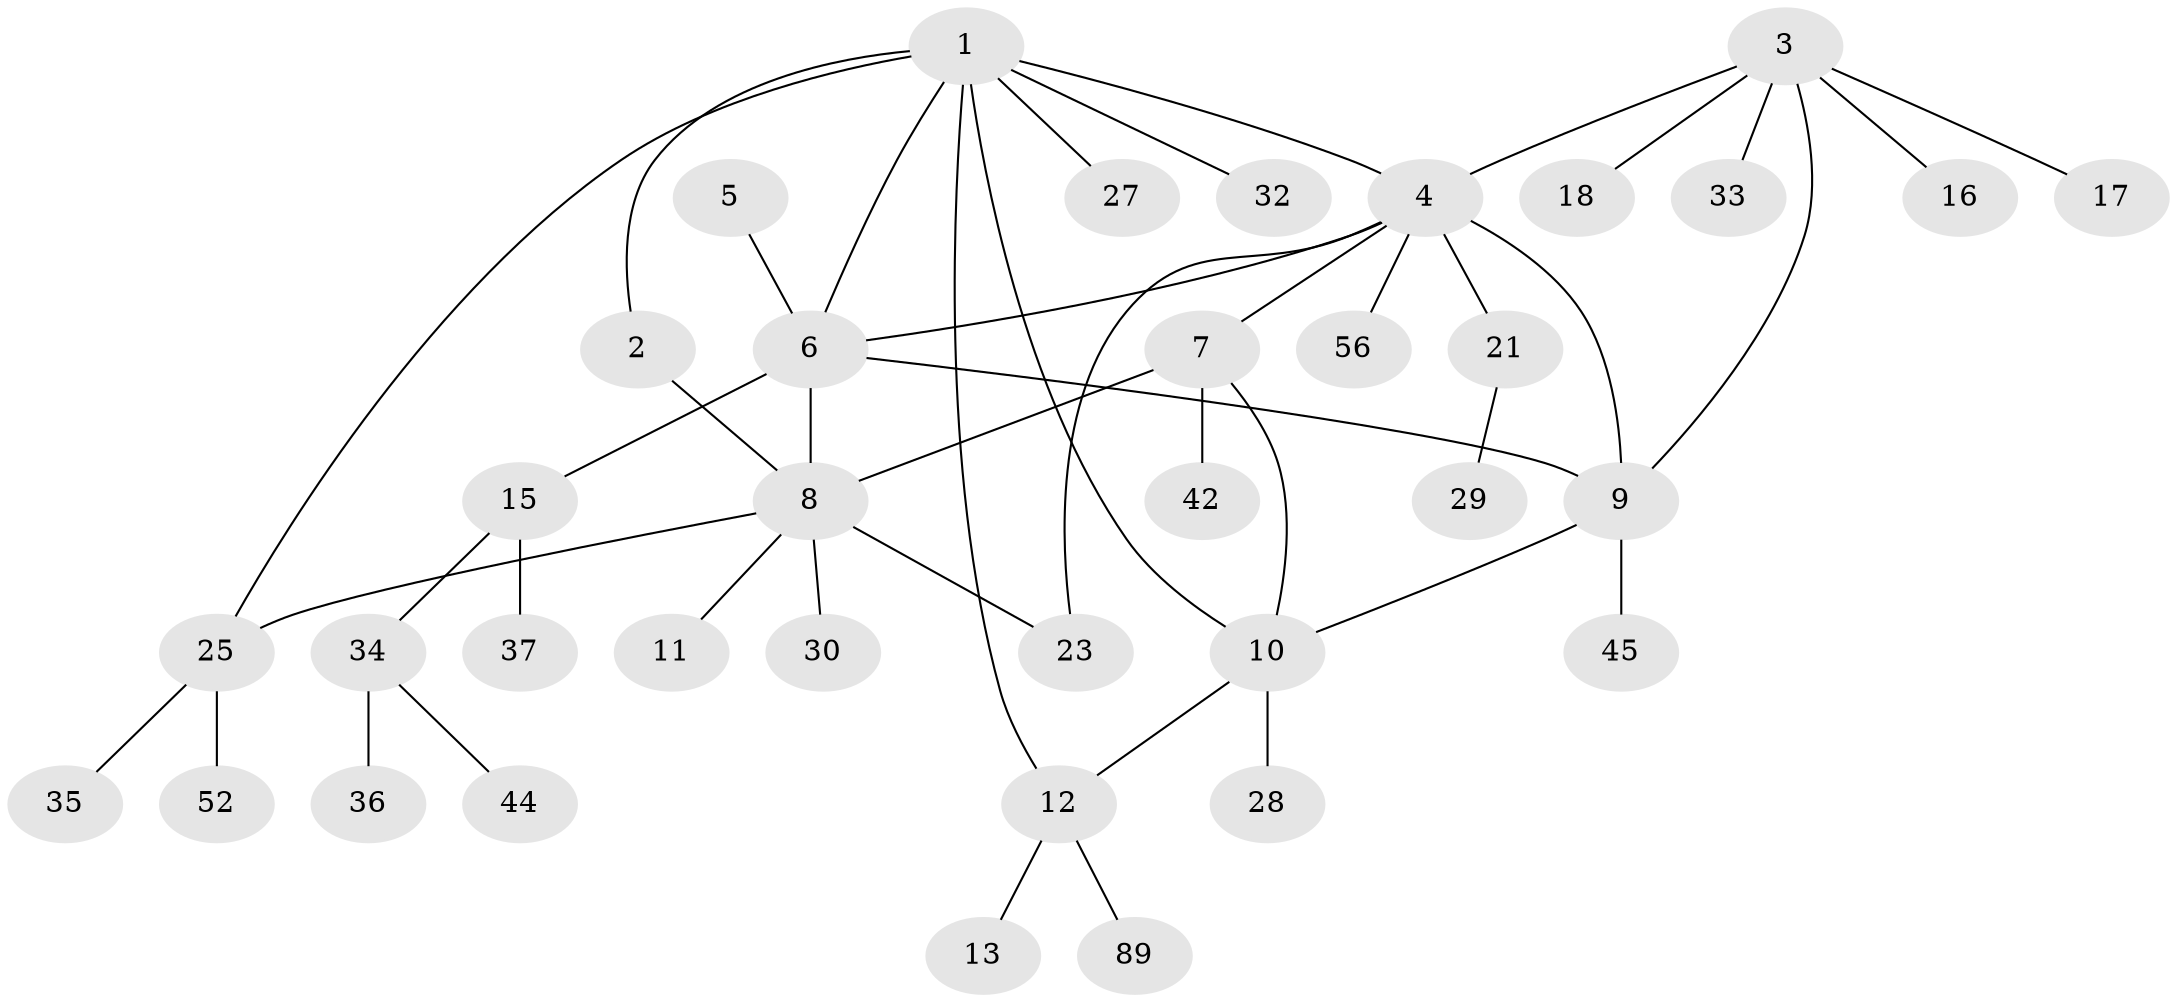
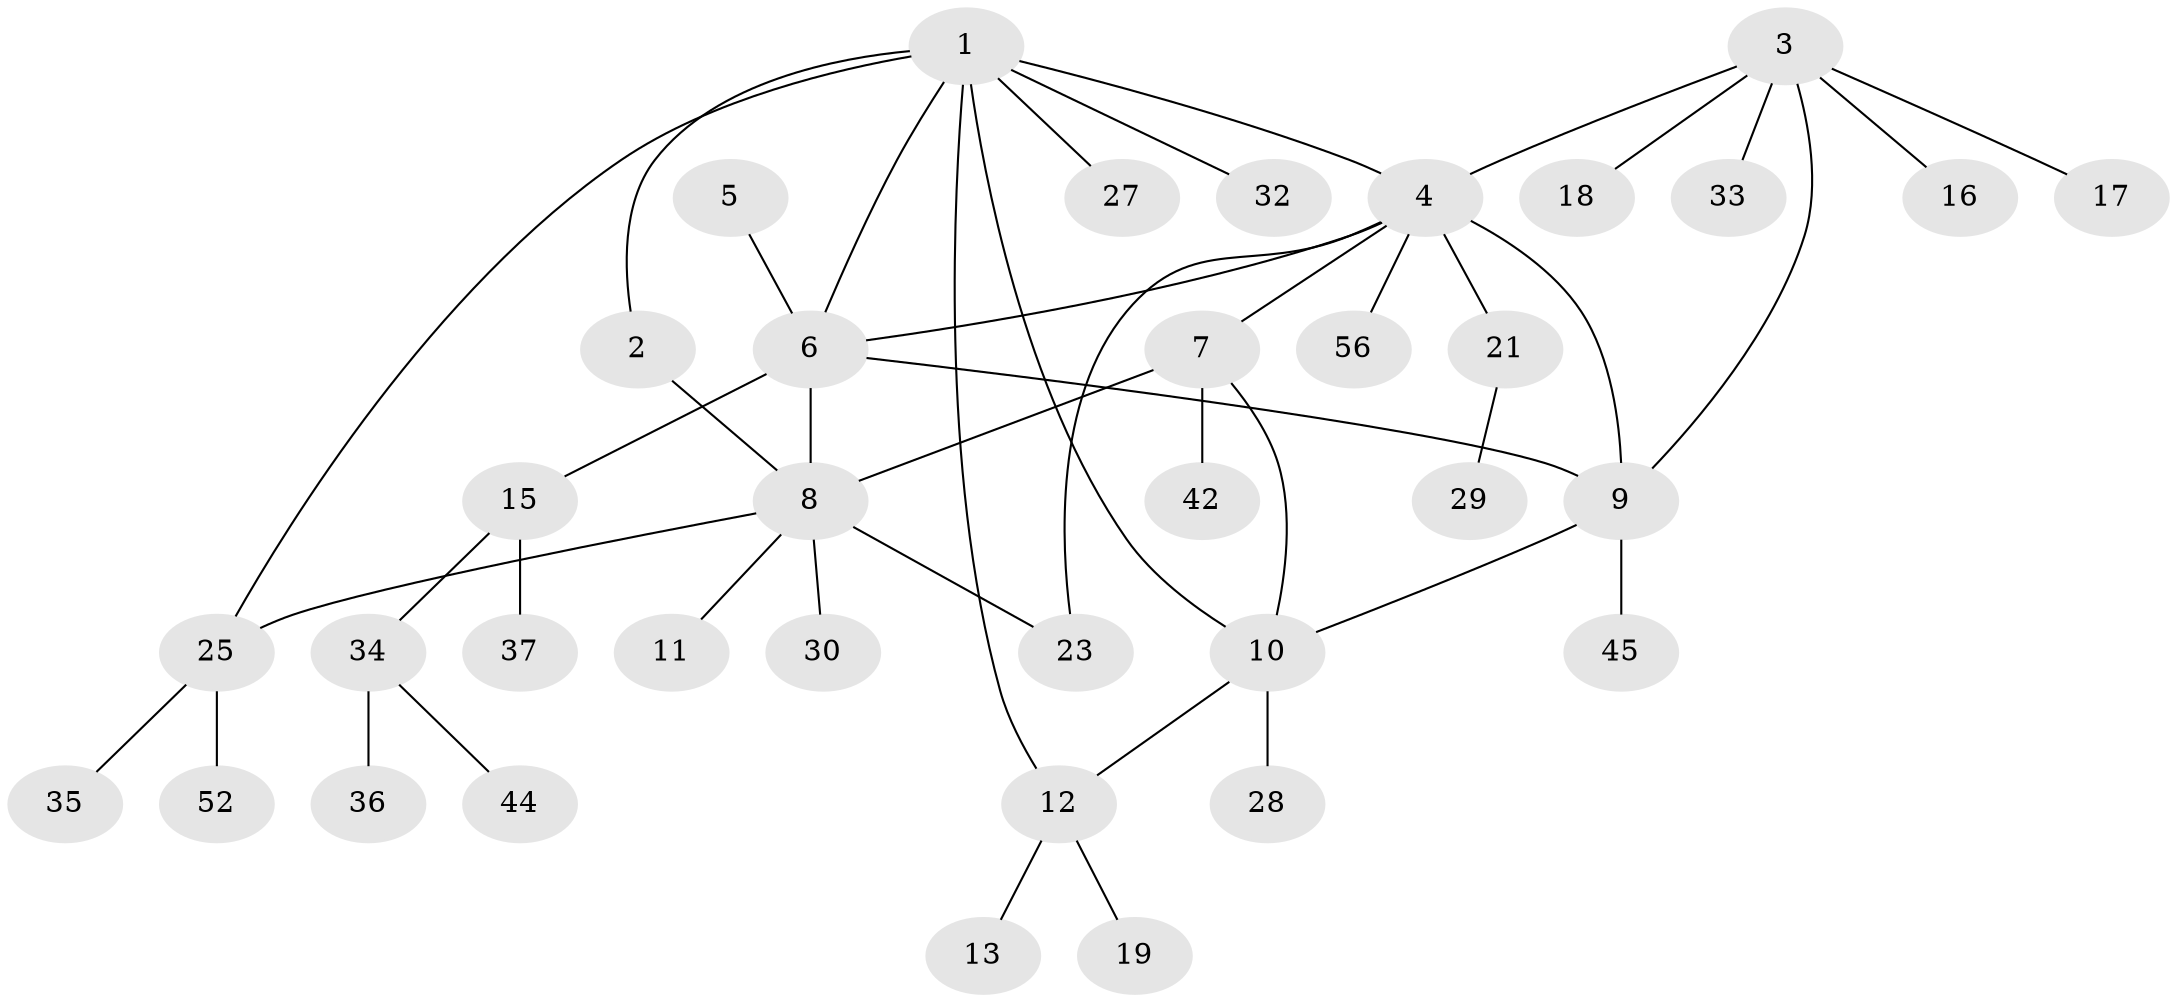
(1135, 956) -> (1135, 956)
